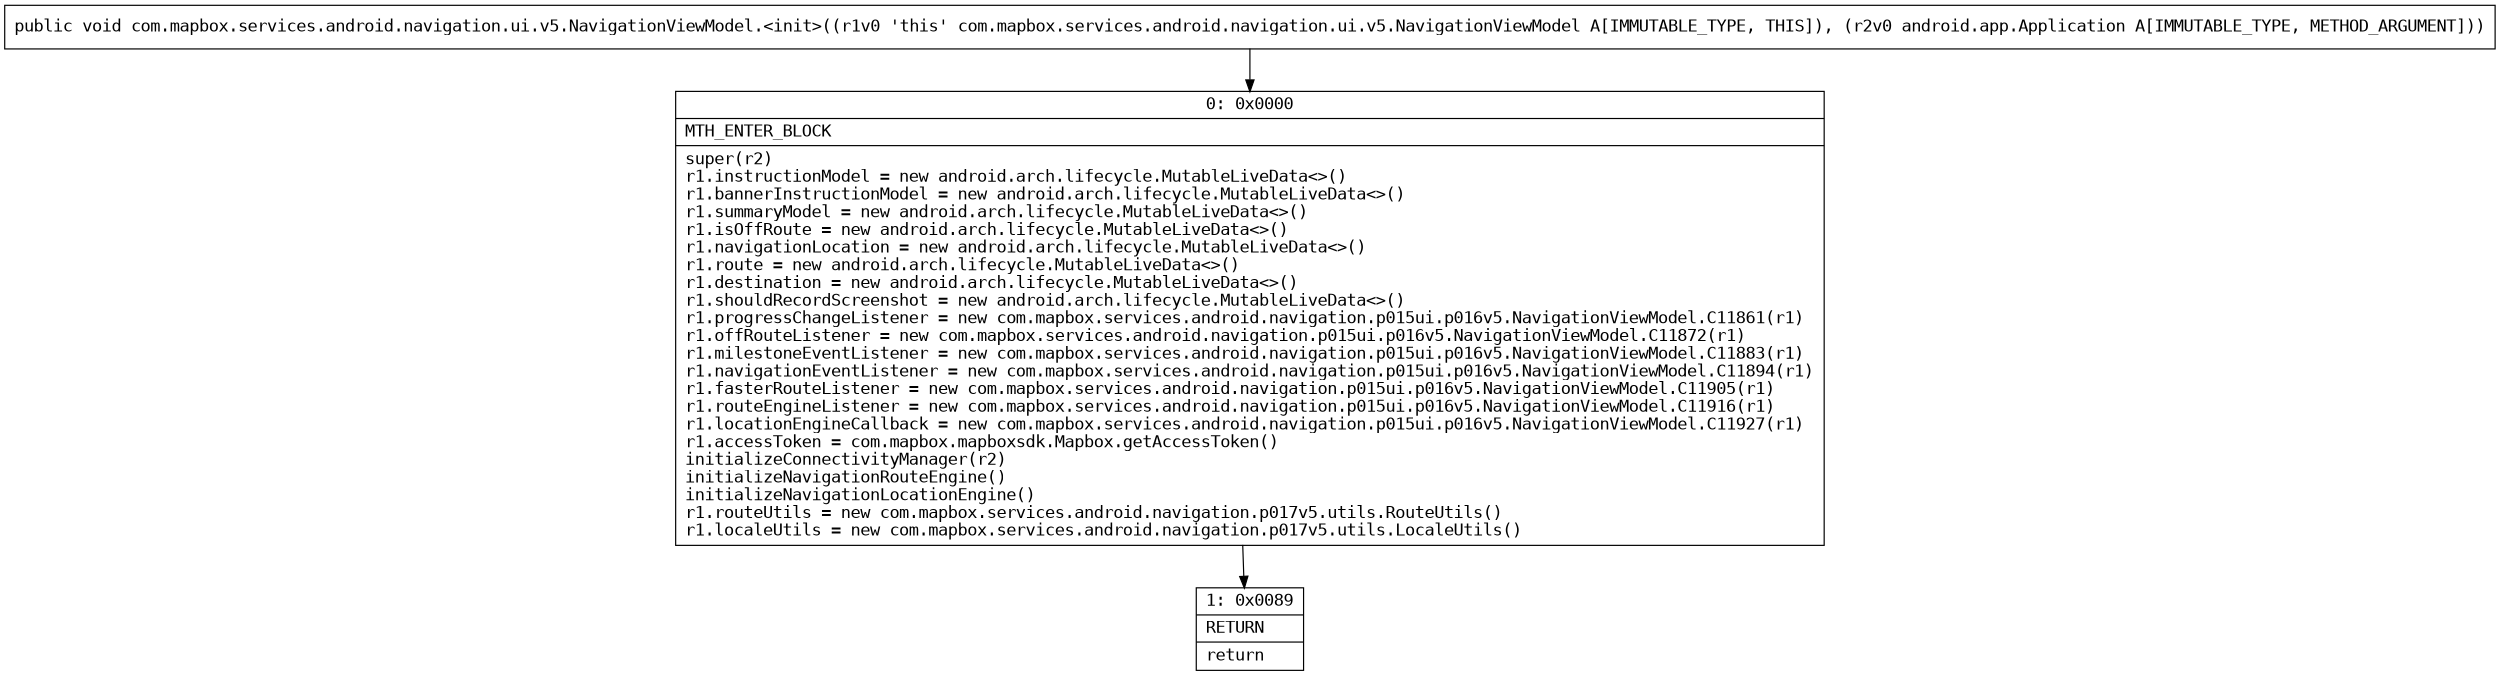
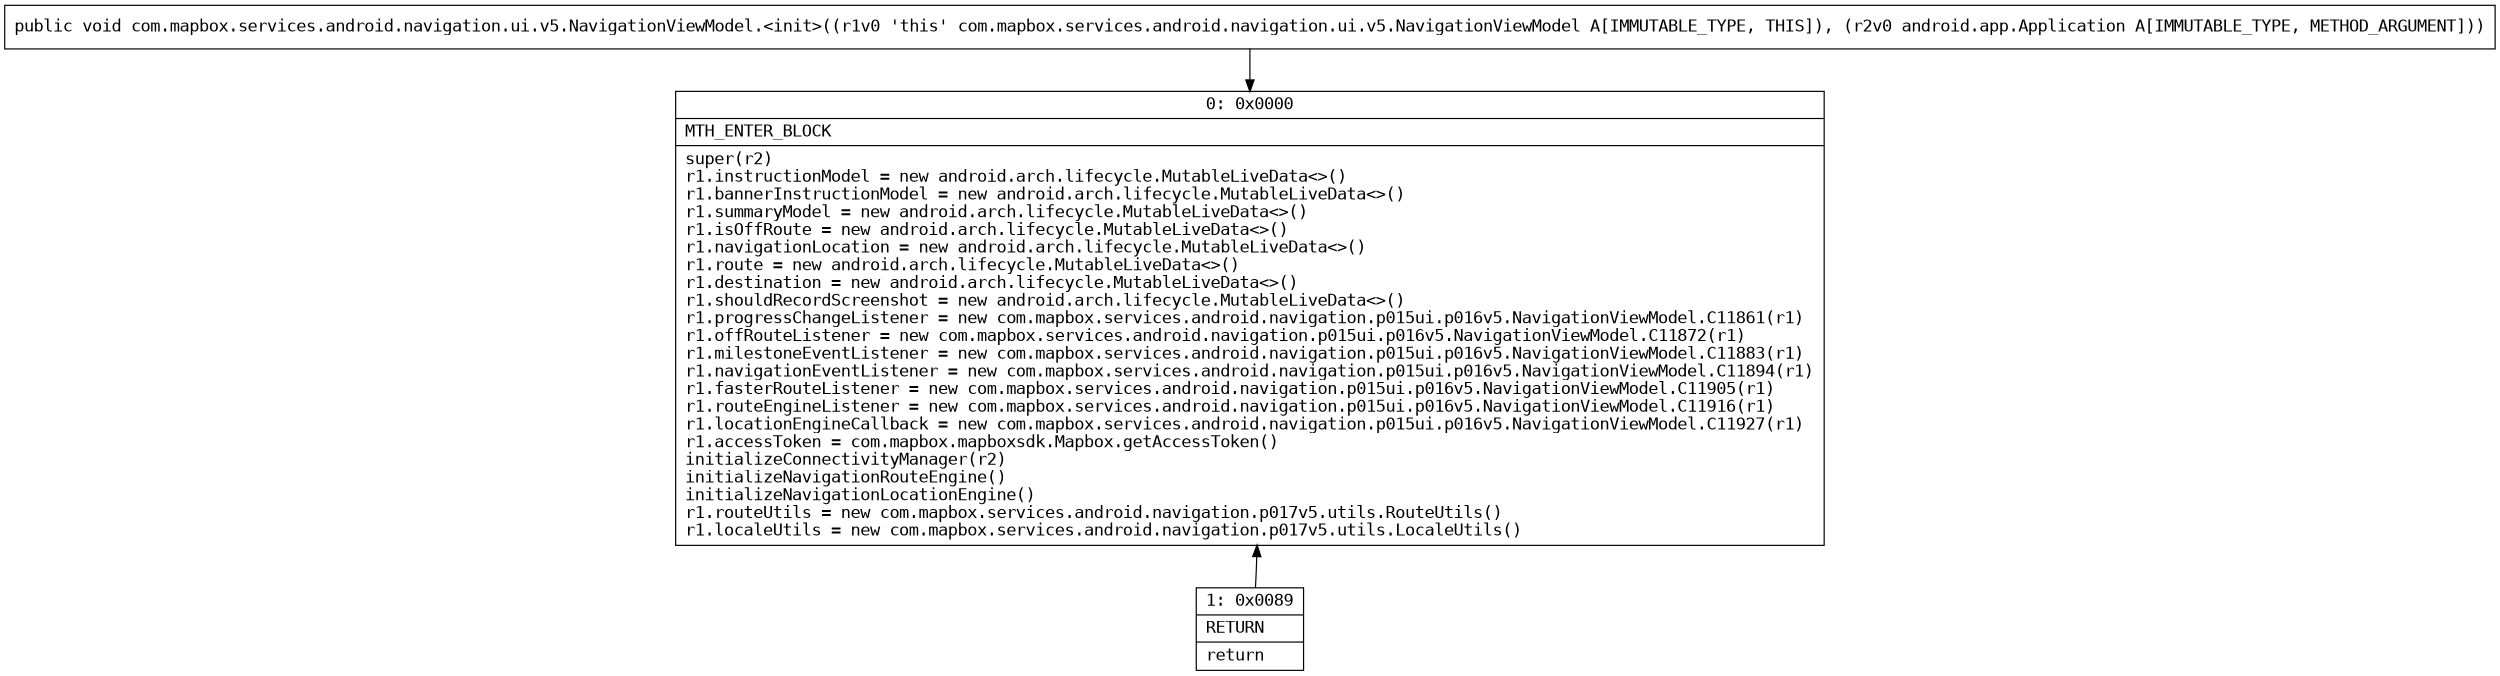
(1243, 560) -> (1256, 573)
